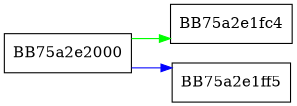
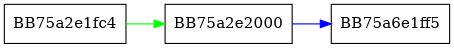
(145, 39) -> (140, 24)
(231, 83) -> (390, 24)
